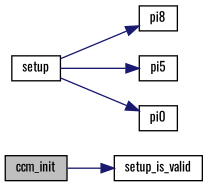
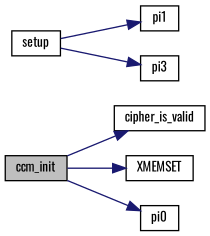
(158, 18) -> (160, 18)
(158, 68) -> (160, 68)
(94, 92) -> (98, 193)
(158, 168) -> (160, 118)
none -> (160, 168)
